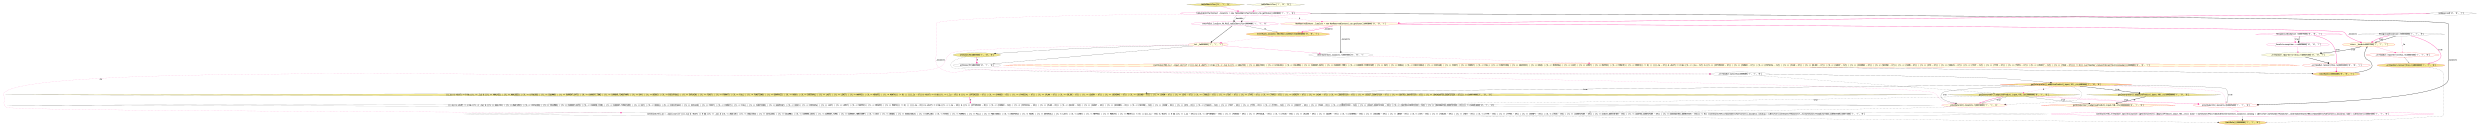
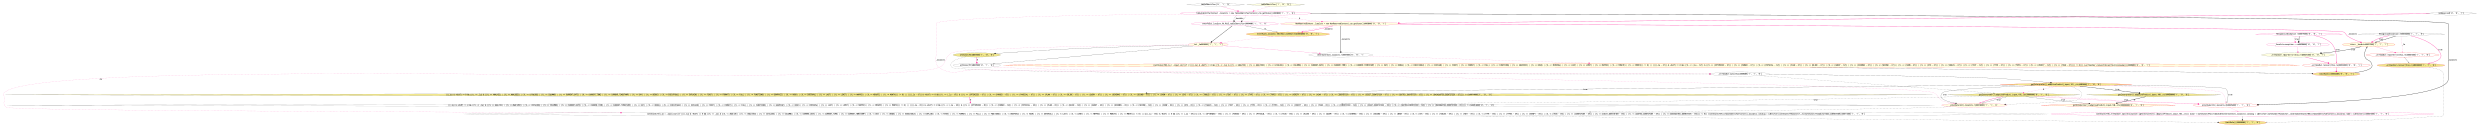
(1216, 5) -> (1216, 5)
(2317, 60) -> (2317, 60)
